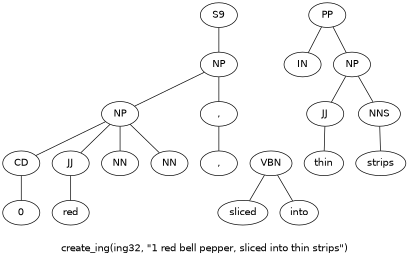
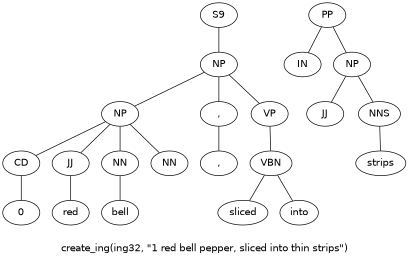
none -> (270, 114)
(324, 163) -> none
none -> (120, 213)
